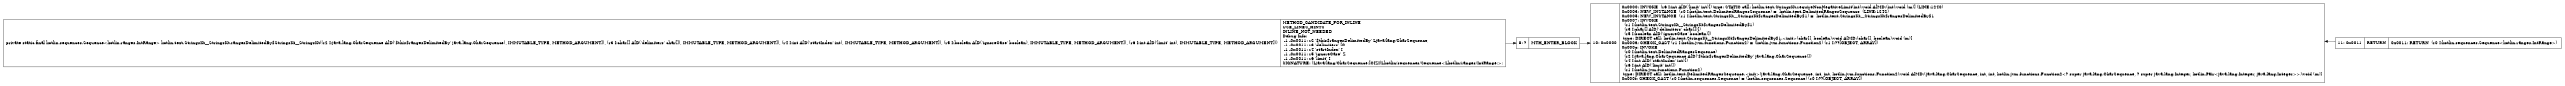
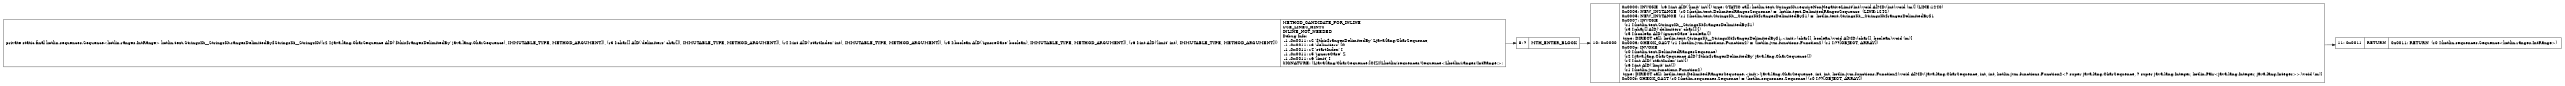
(2332, 41) -> (2329, 45)
